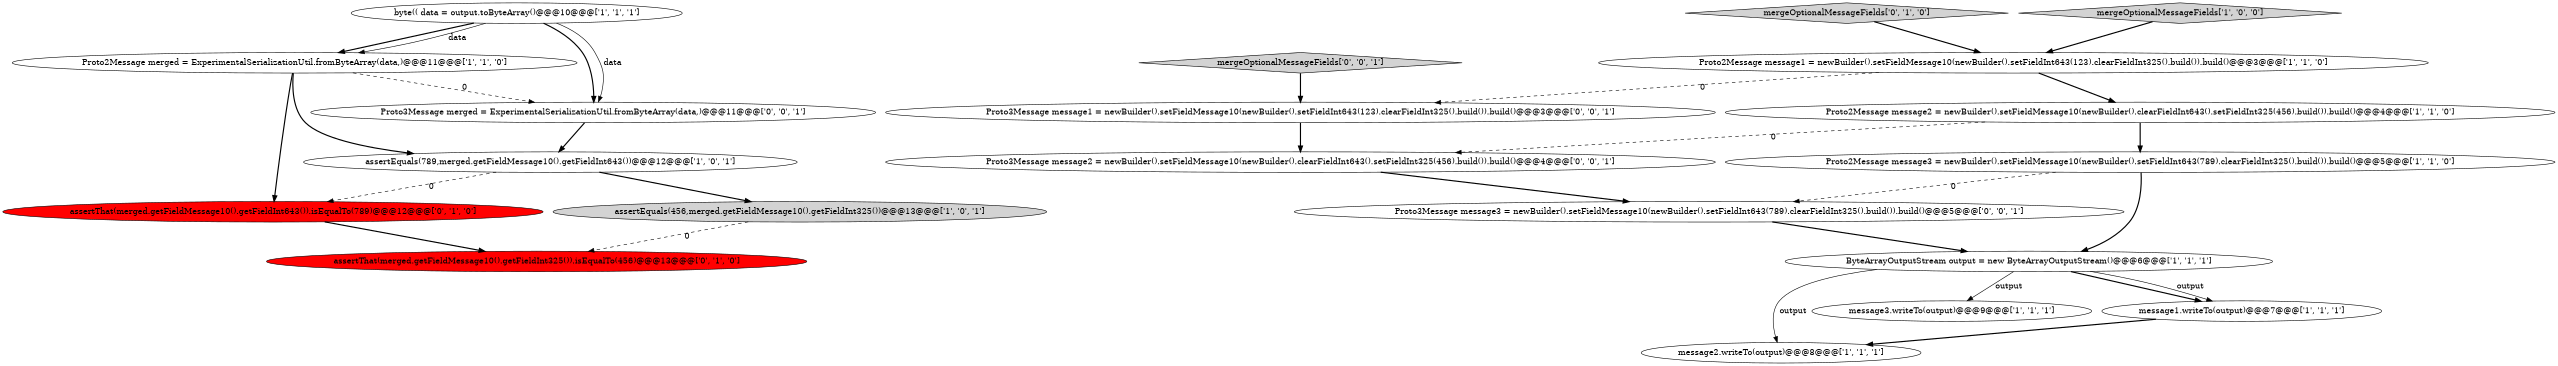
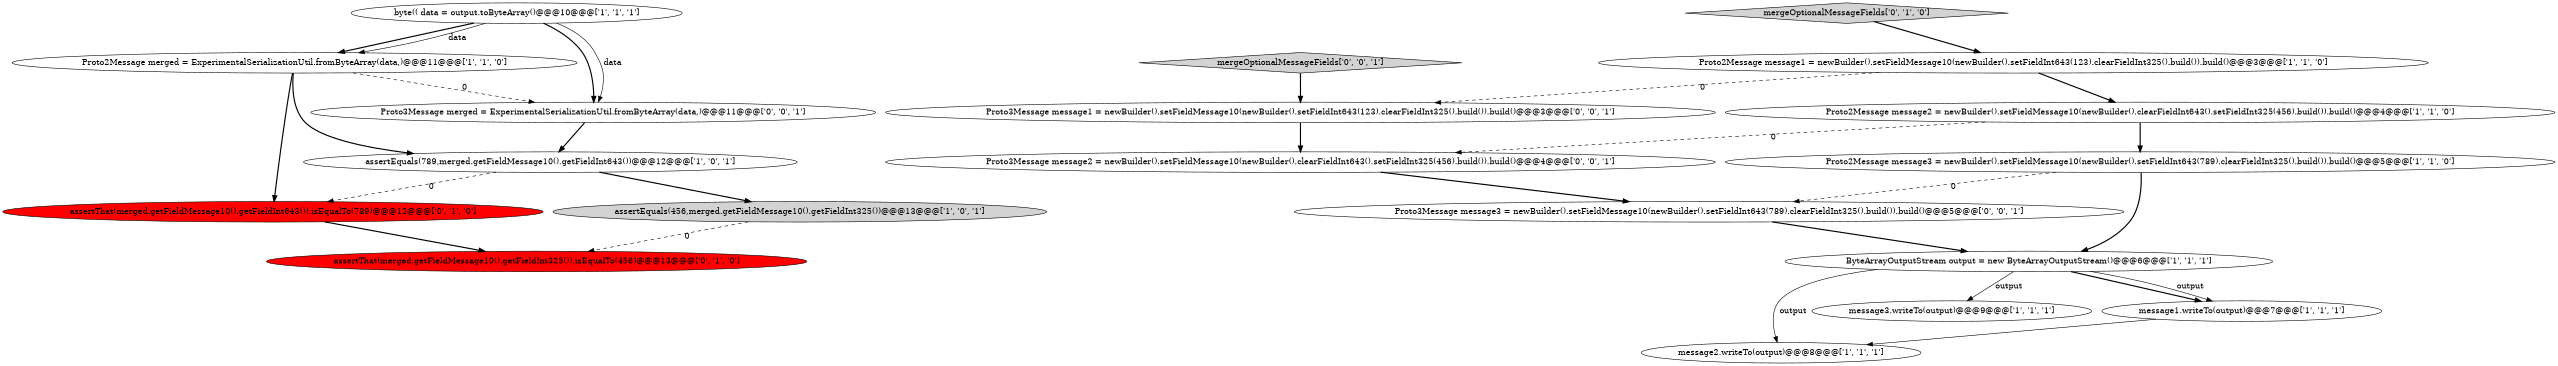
(2180, 13) -> none
(2014, 332) -> (2014, 332)
